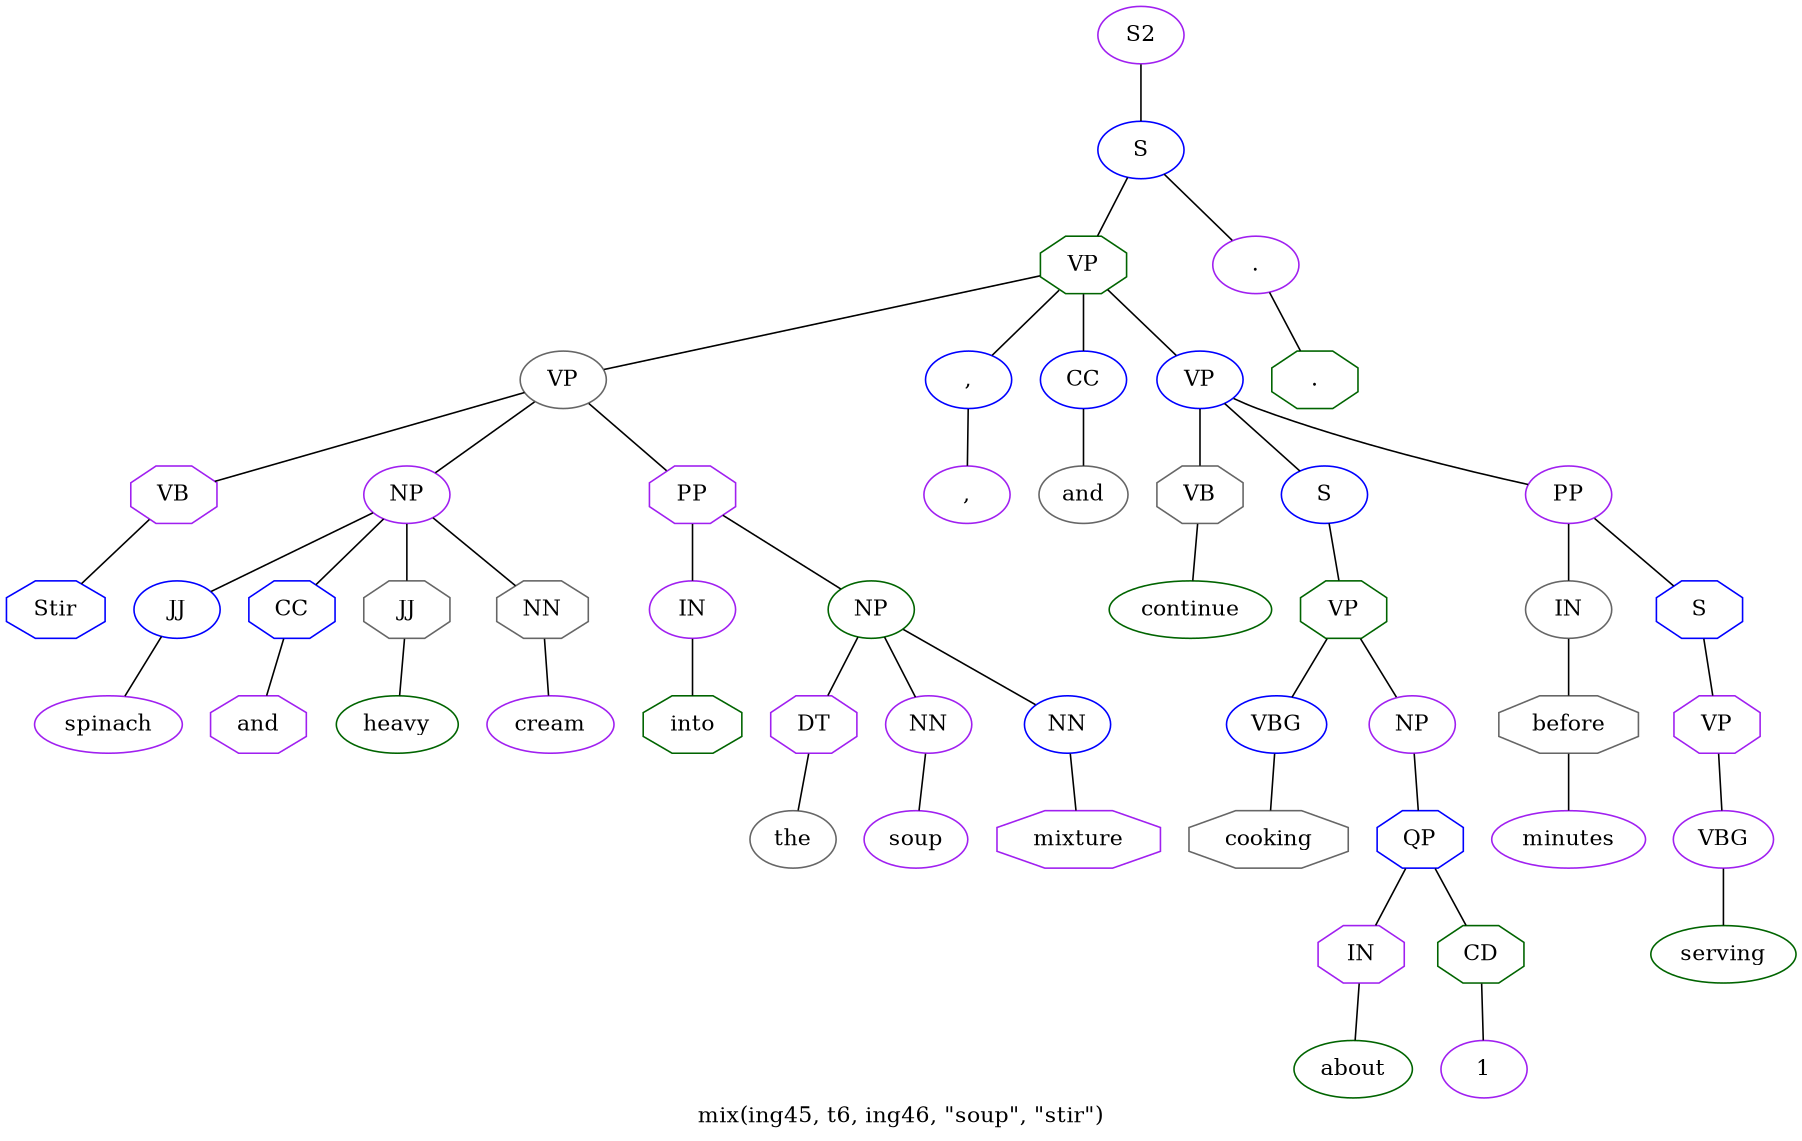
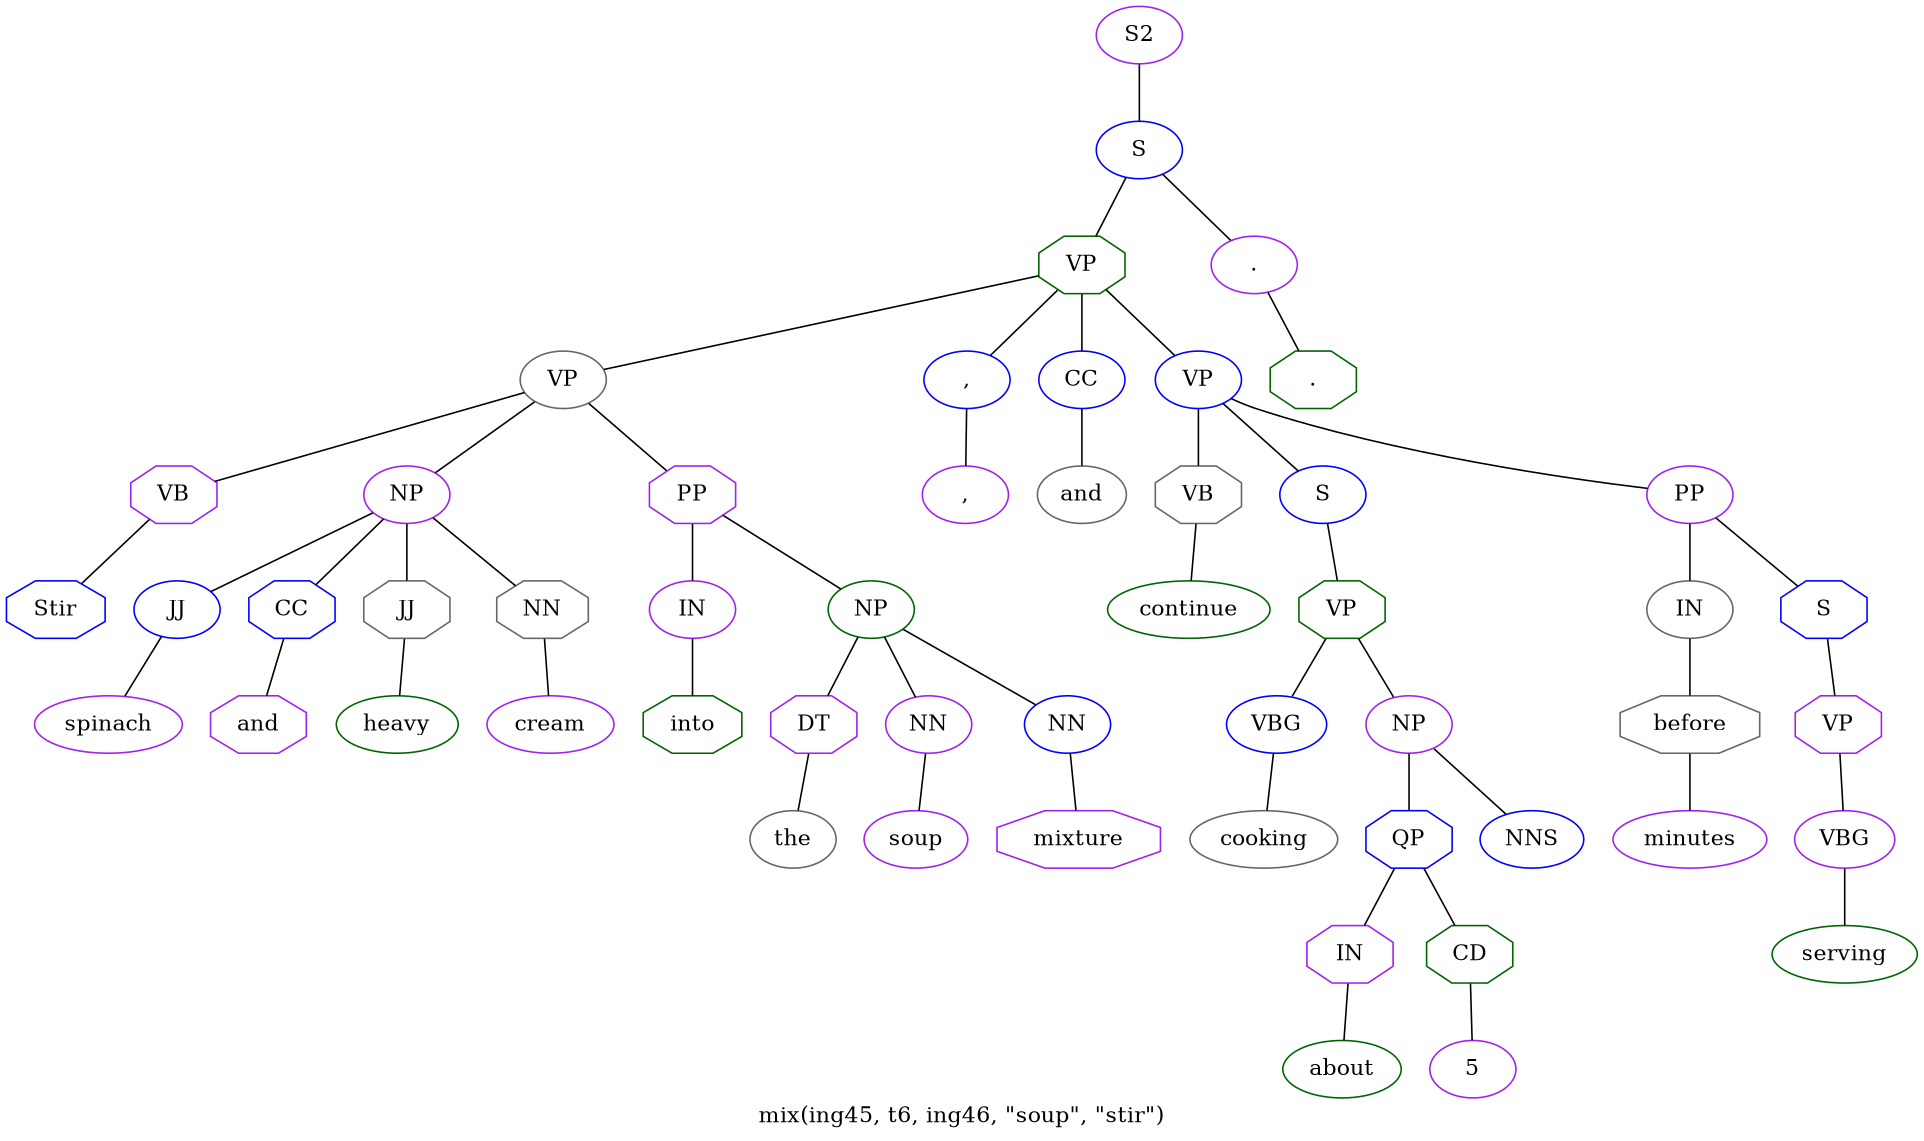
(1269, 839) -> (1264, 839)
none -> (1532, 839)
(1484, 1069) -> (1473, 1069)
